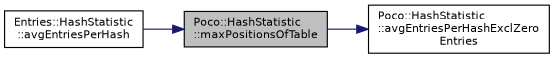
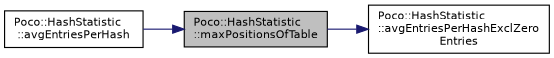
(74, 29) -> (74, 29)
